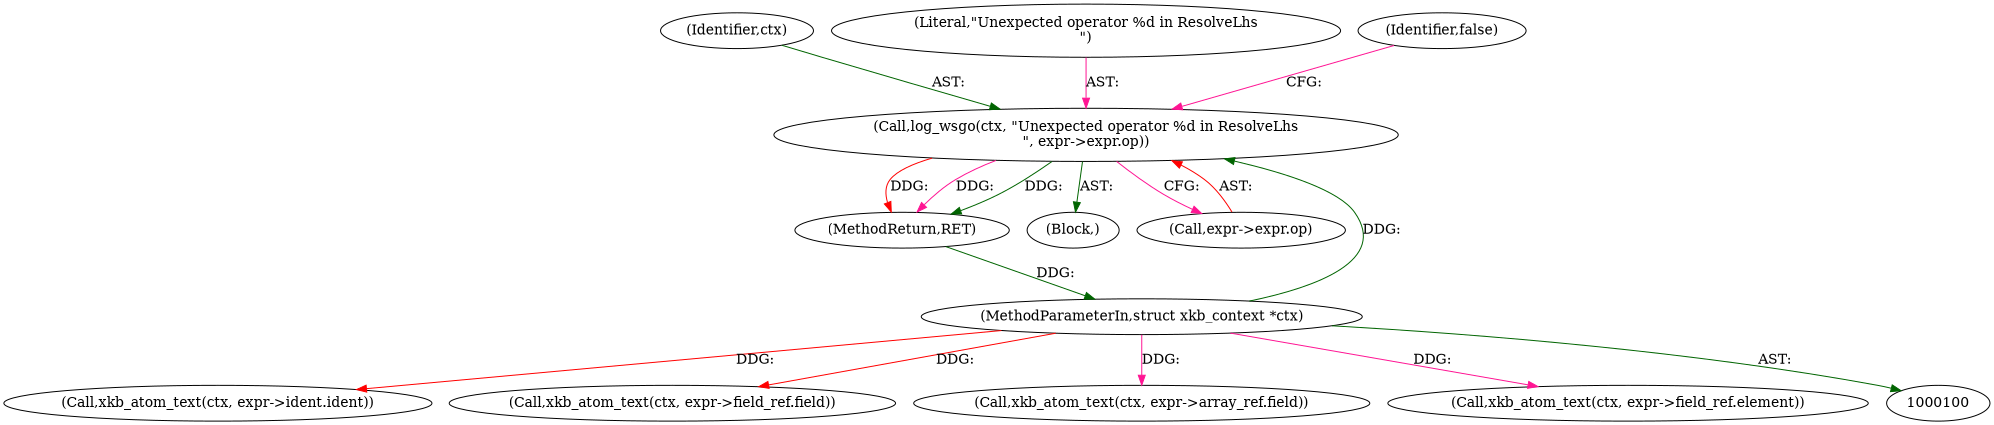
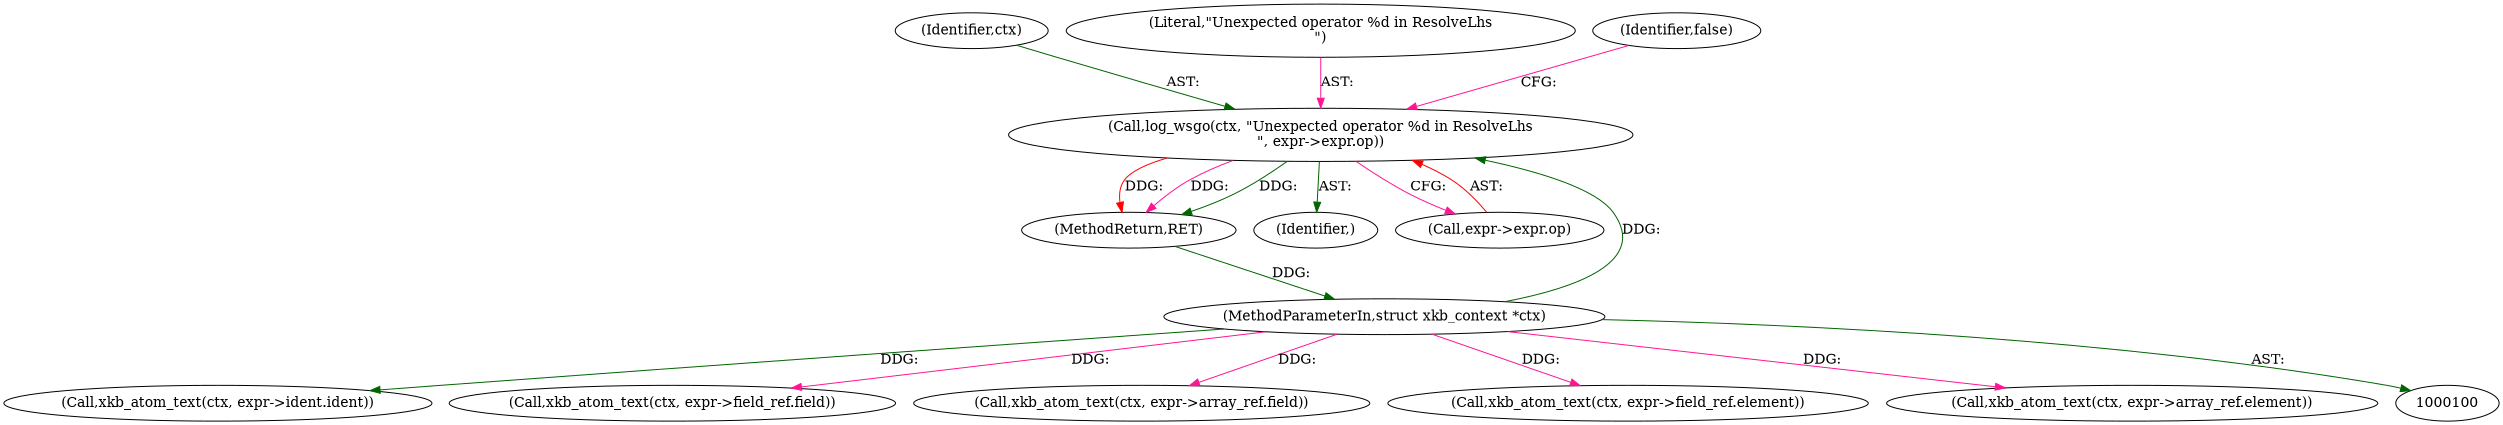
(1073, 230) -> (1316, 230)
(912, 359) -> (1034, 359)
(684, 360) -> (802, 359)
none -> (2132, 403)
